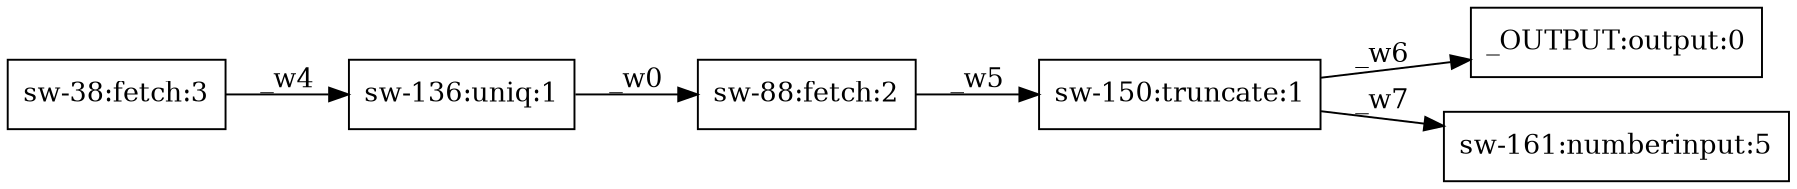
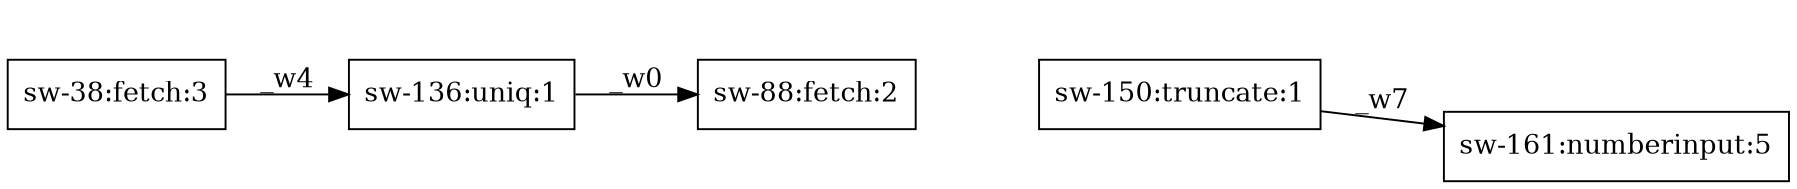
(1616, 42) -> none
(967, 94) -> none
